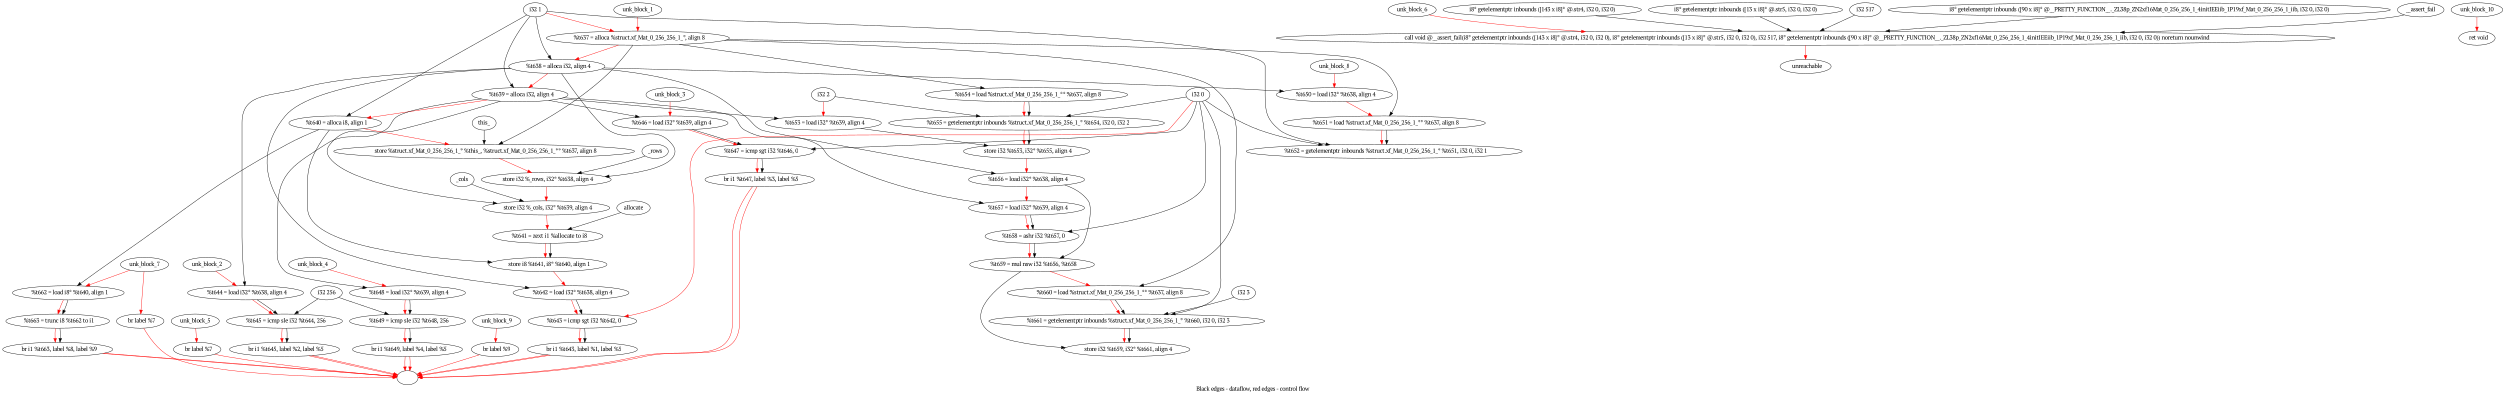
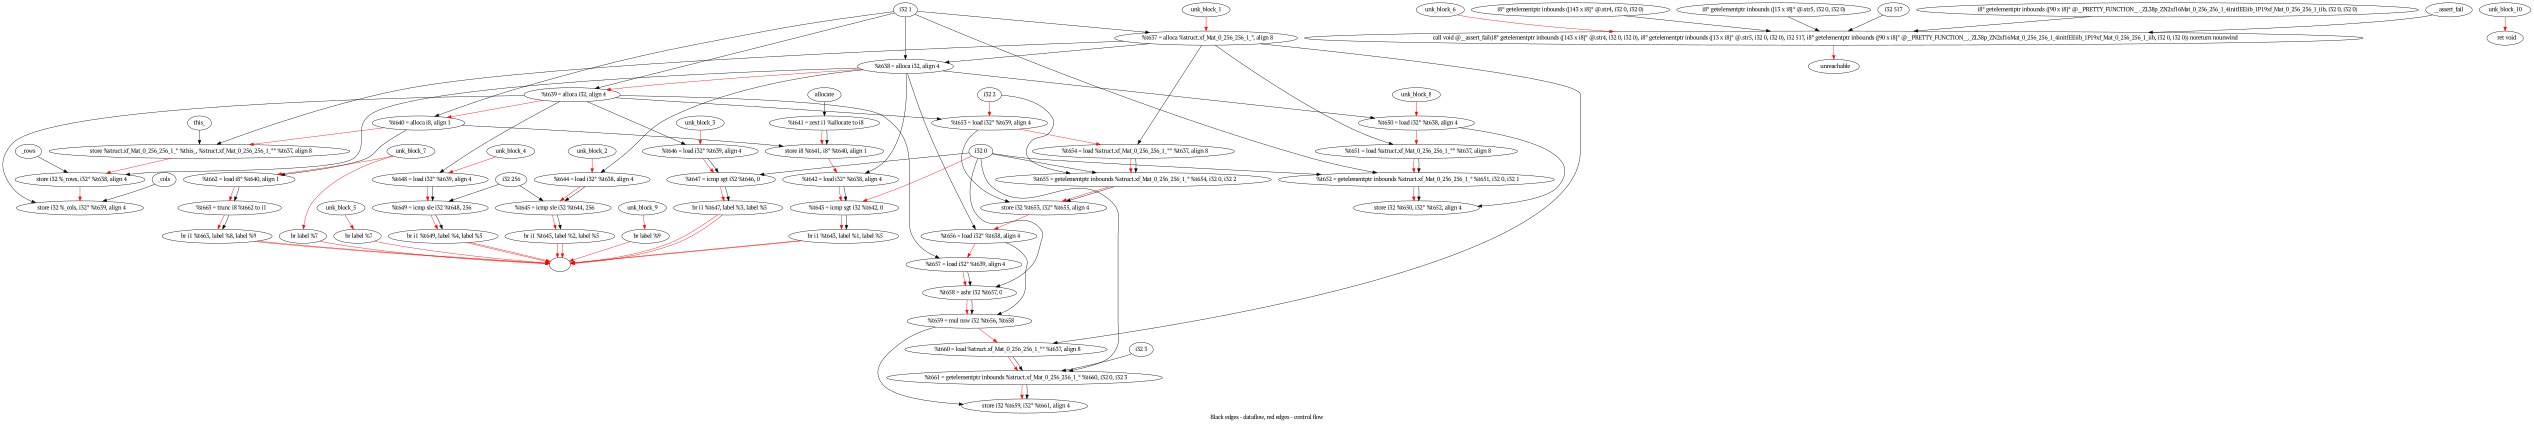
(578, 22) -> (1031, 22)
(599, 52) -> (1049, 53)
none -> (1058, 136)
none -> (1416, 208)
(547, 220) -> none
